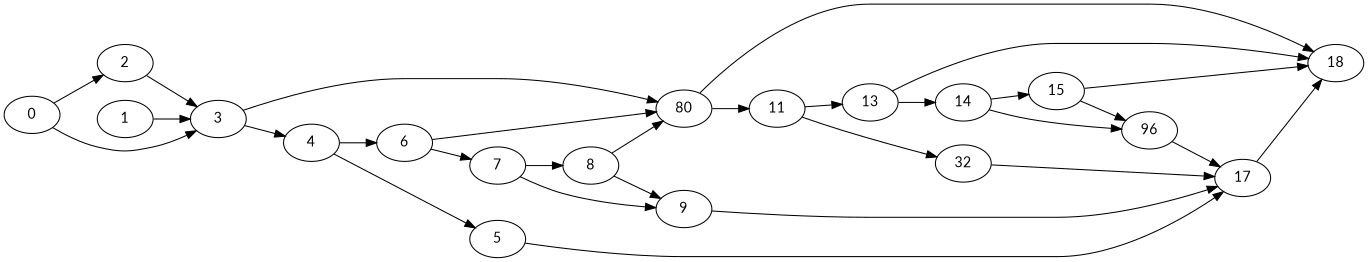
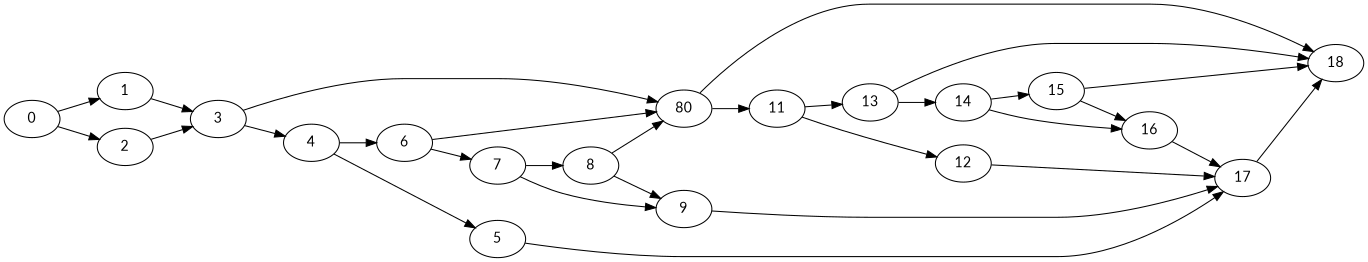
(1150, 130) -> (1150, 130)
(119, 151) -> (74, 107)
(963, 163) -> (963, 163)
